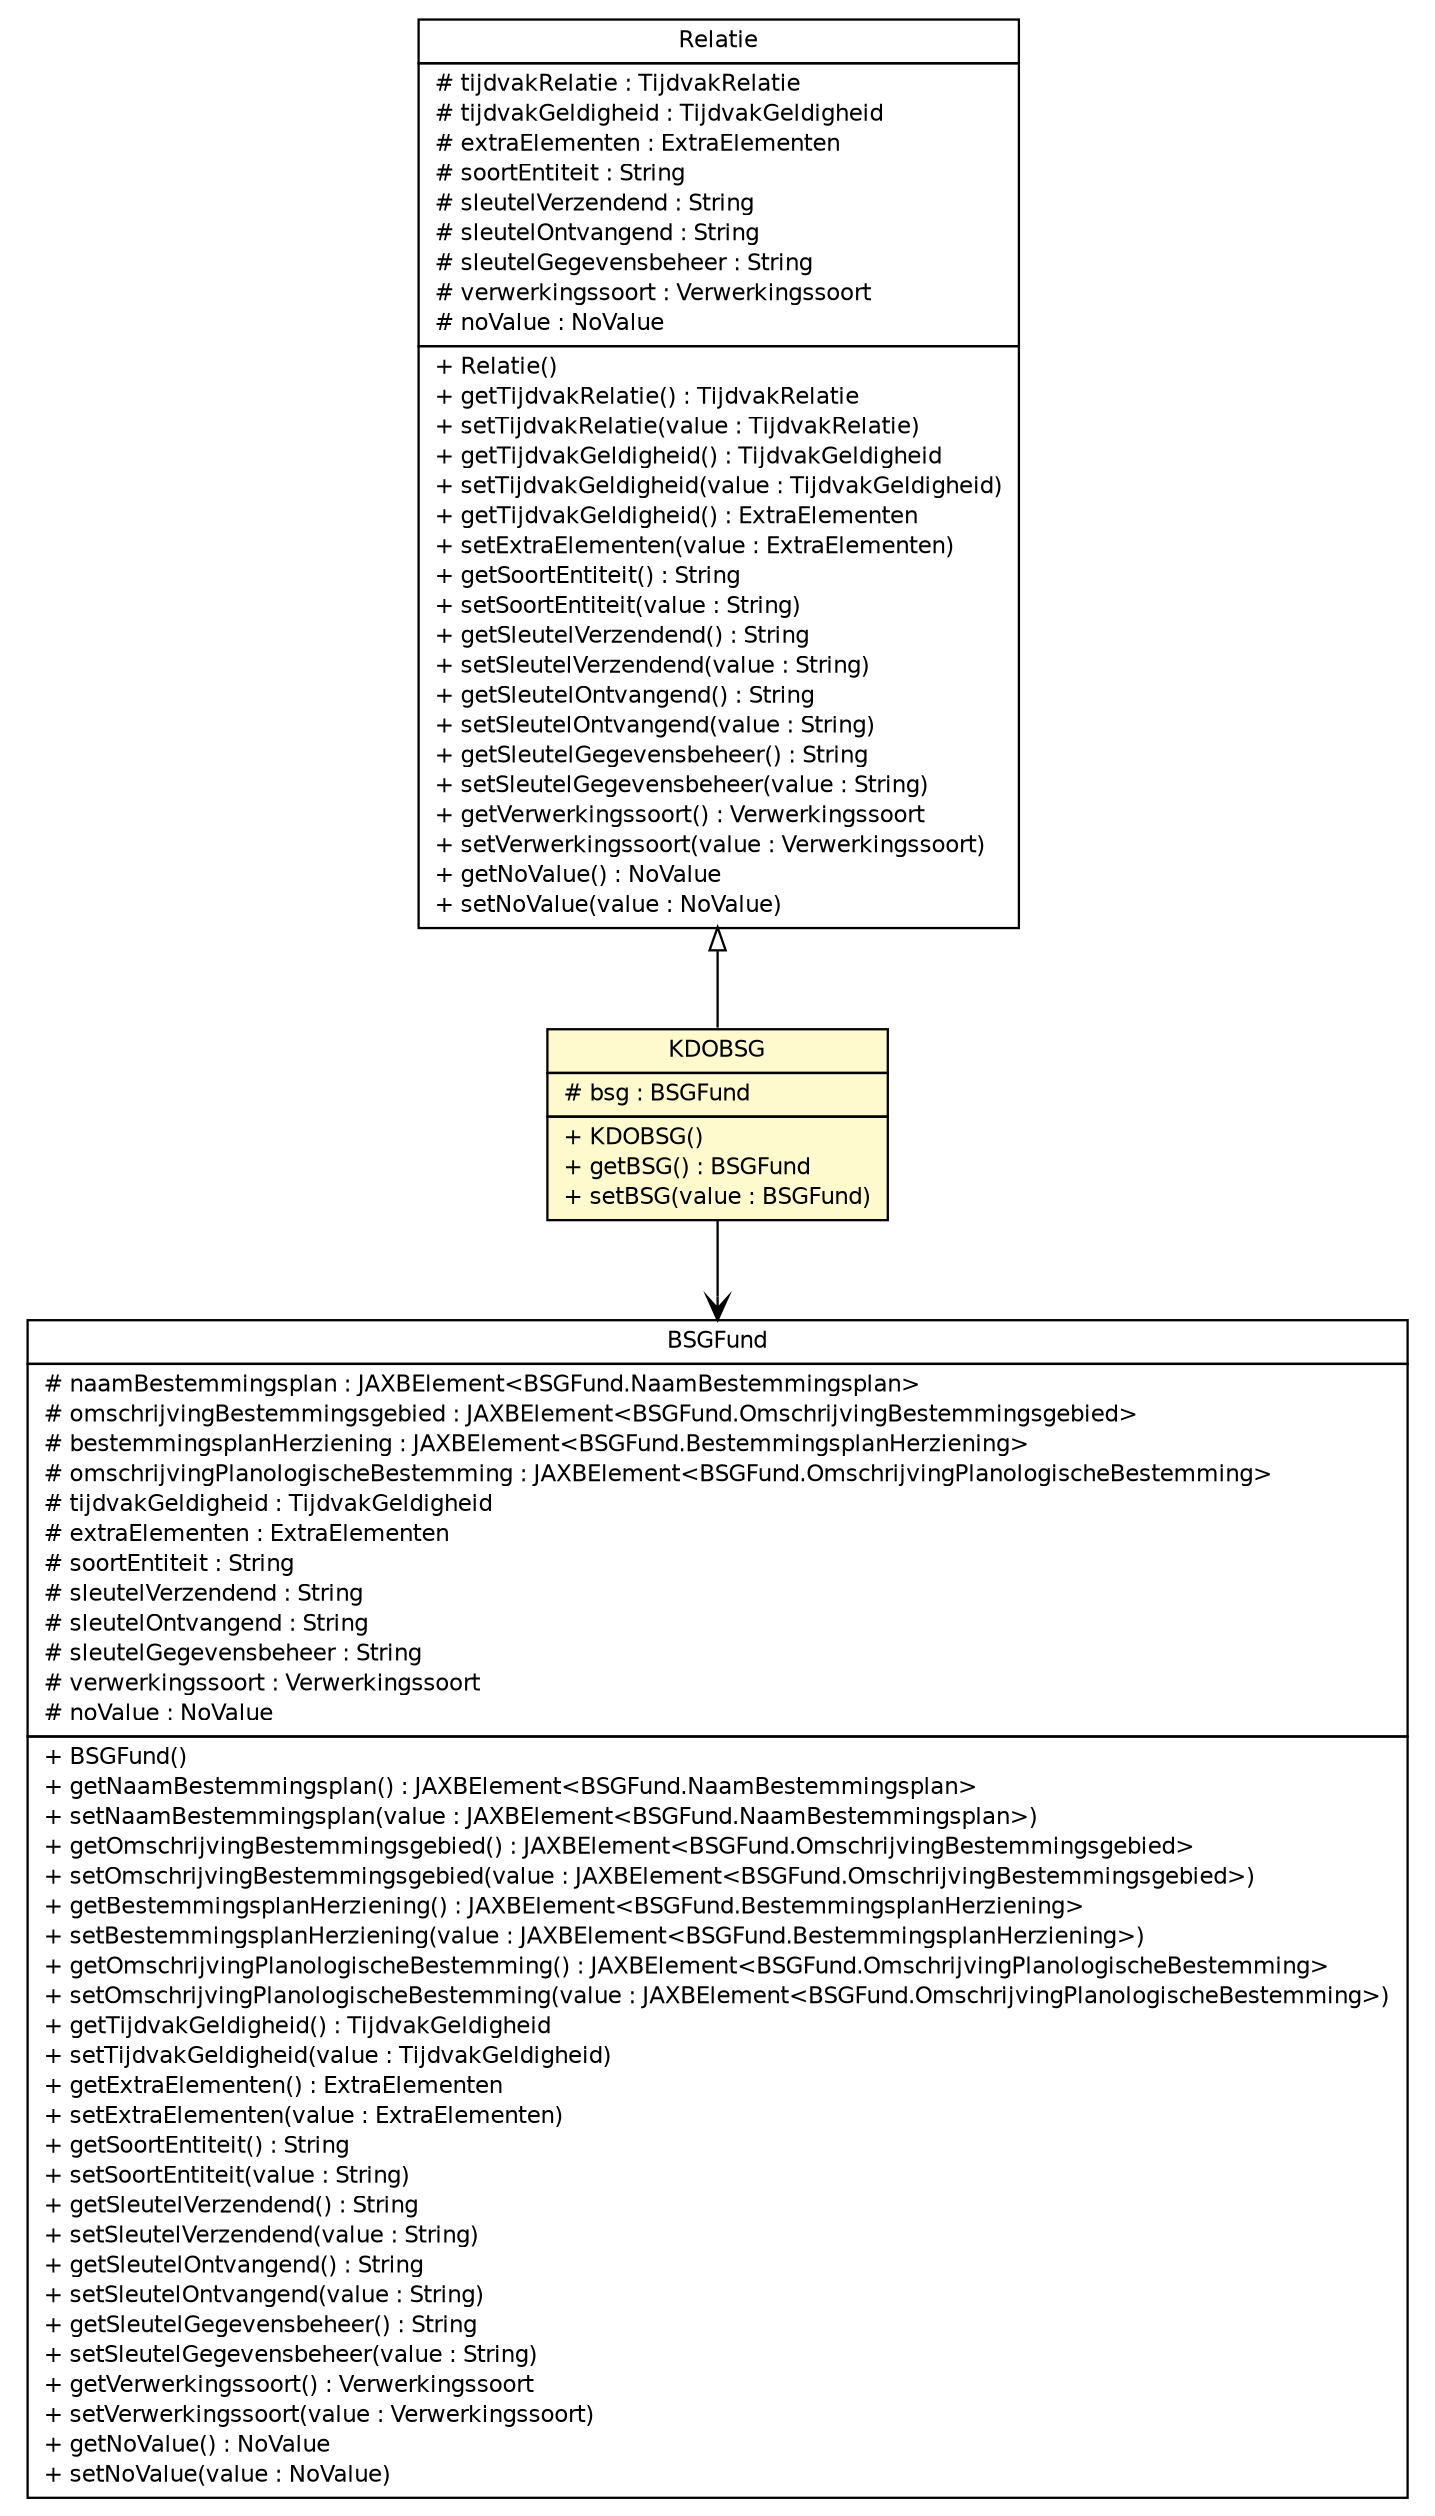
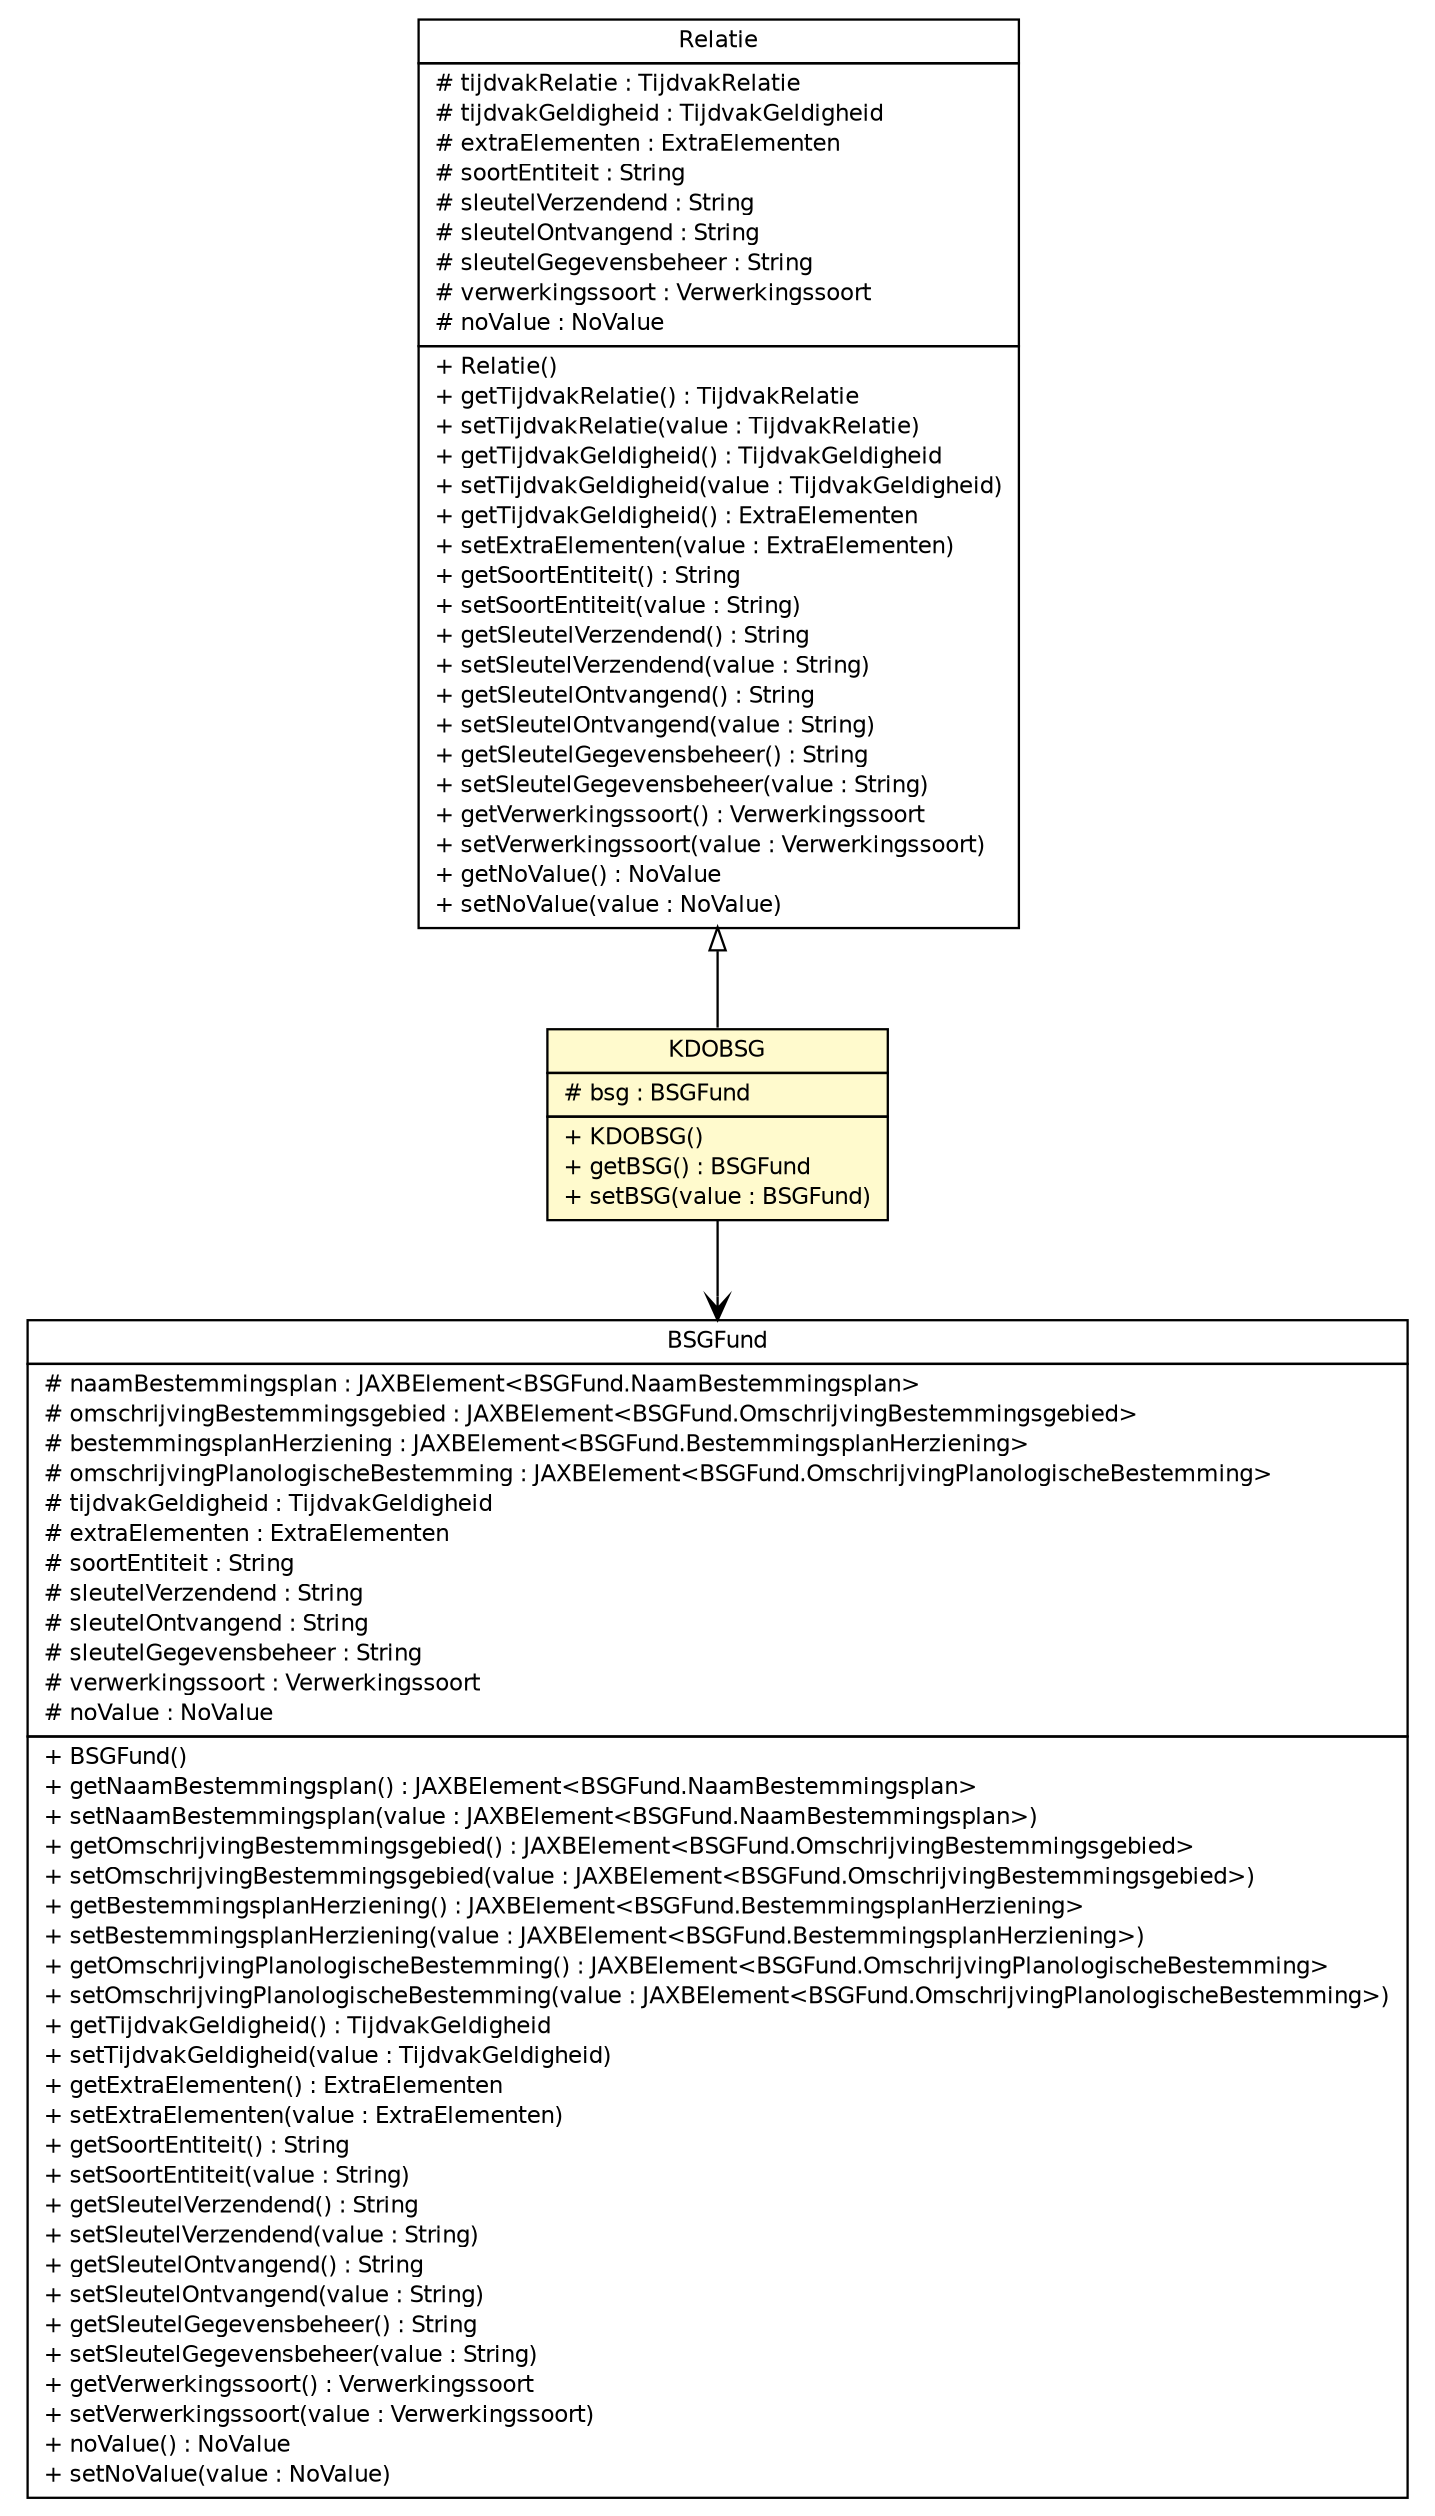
(187, 2445) -> (168, 2445)
